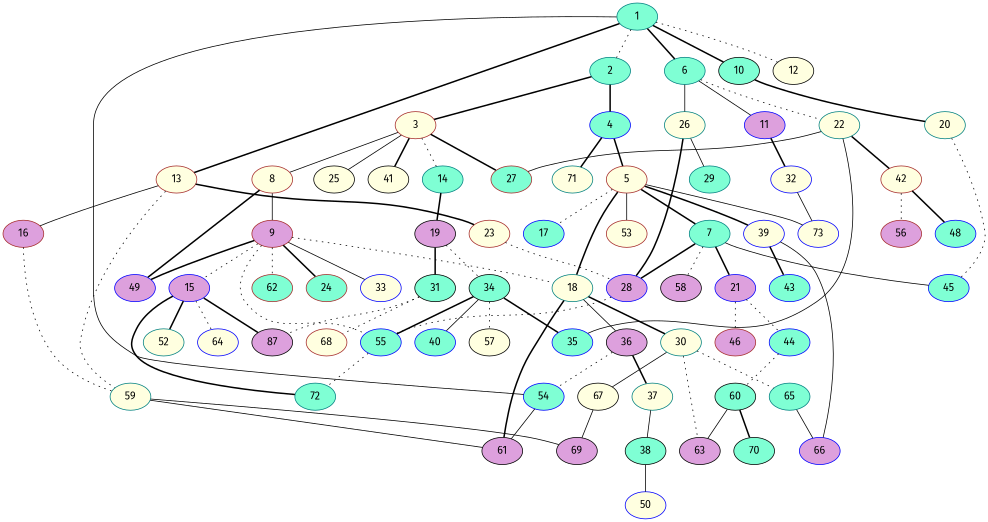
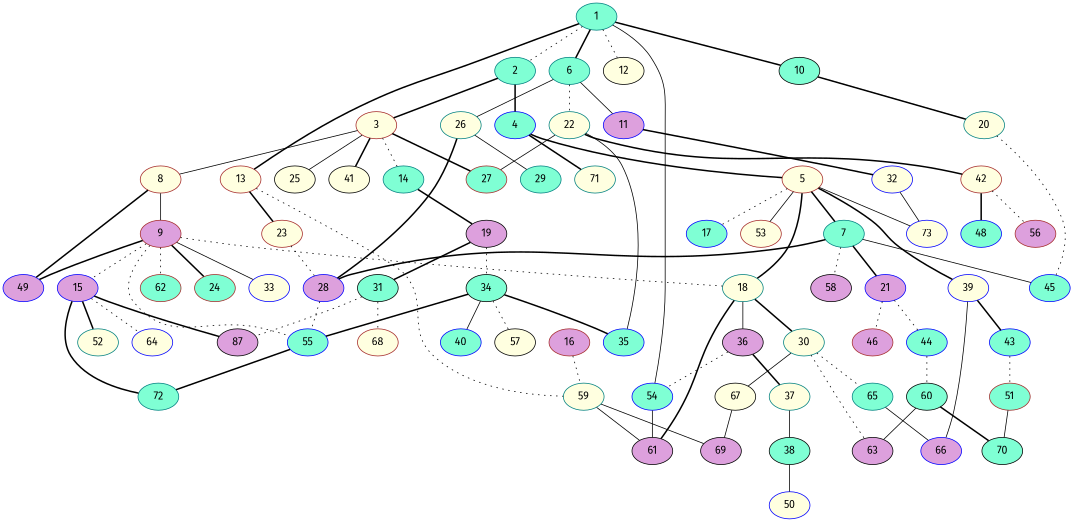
(99, 205) -> none
(348, 370) -> (233, 370)
none -> (1010, 397)
